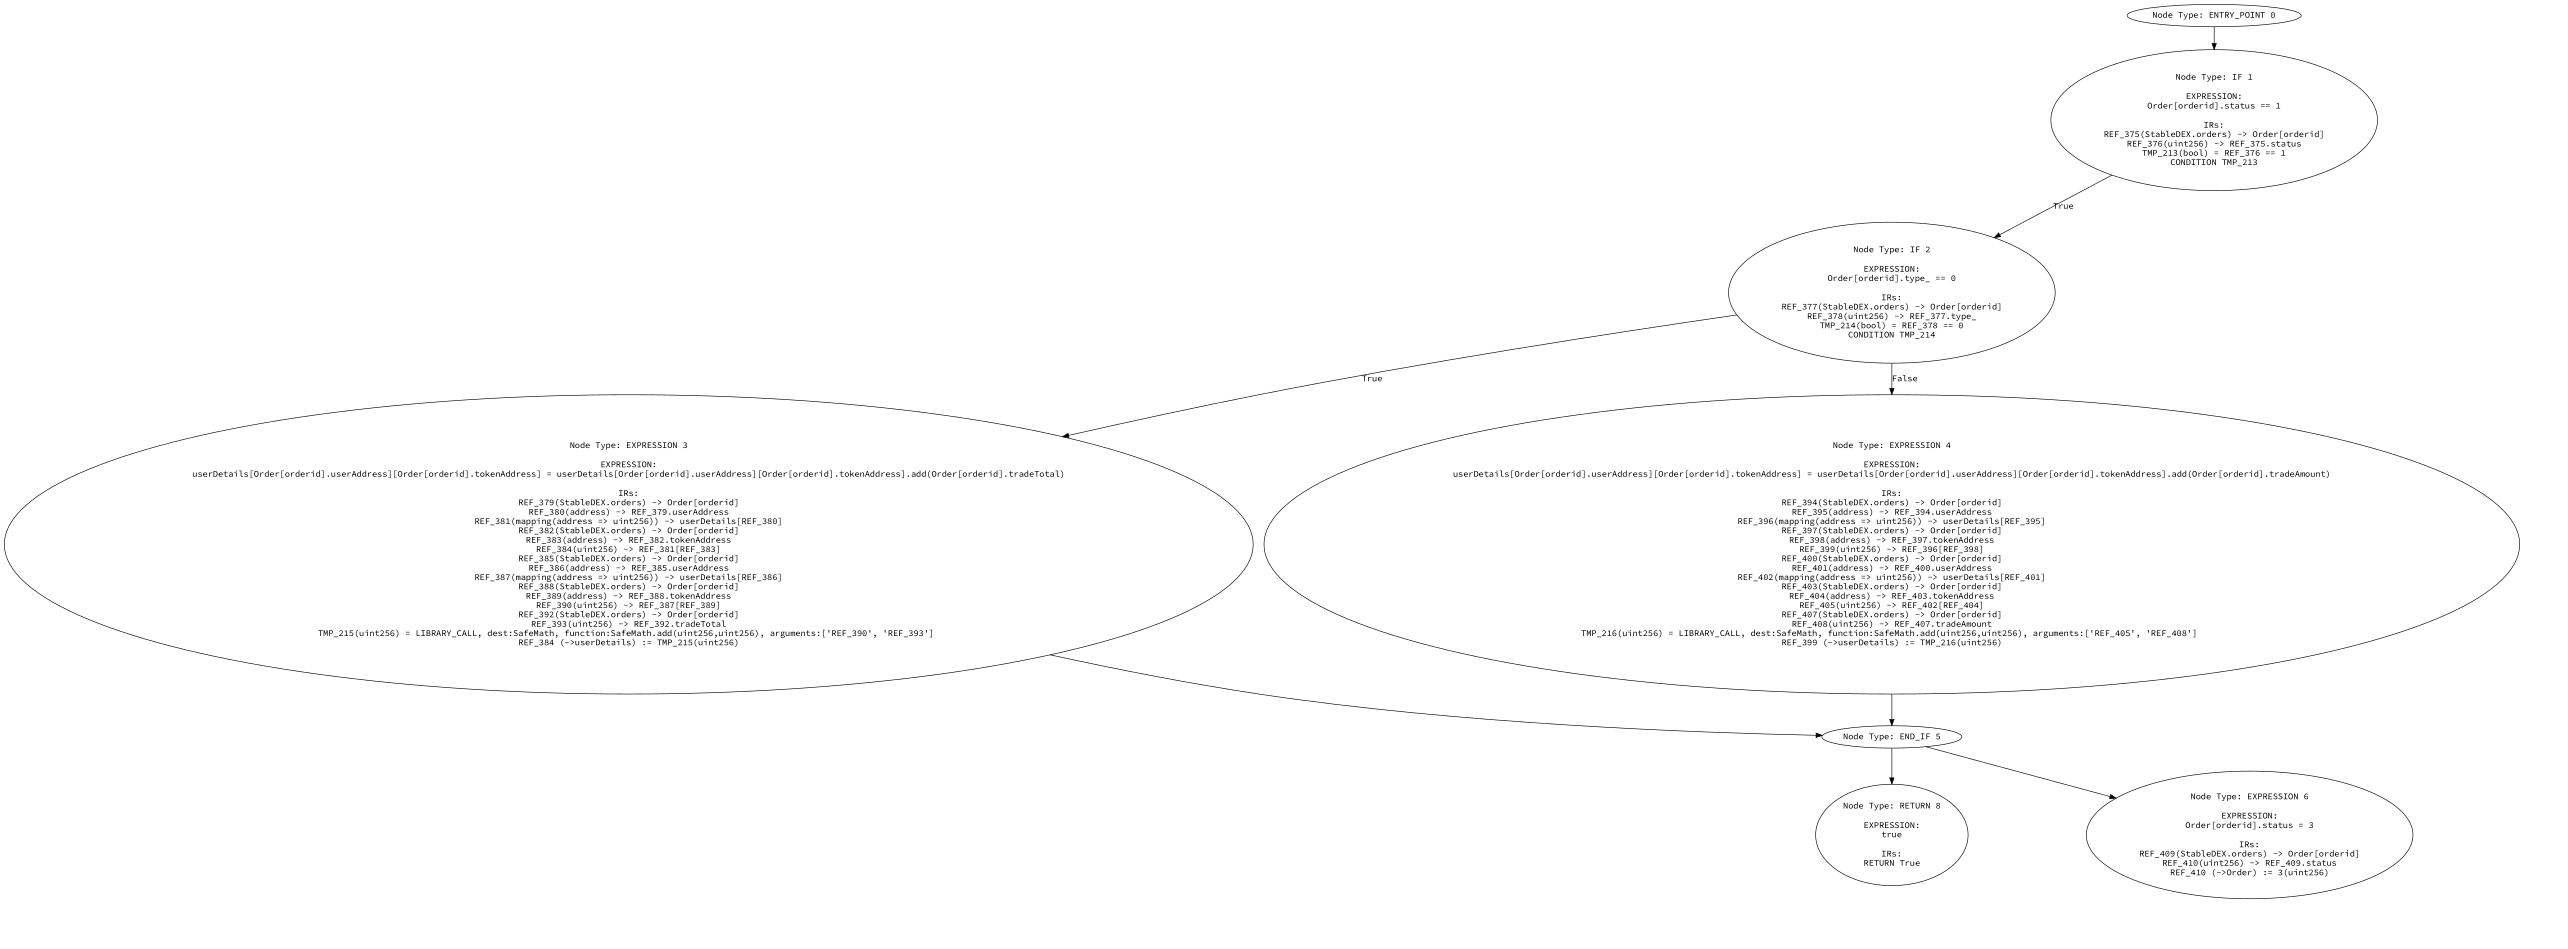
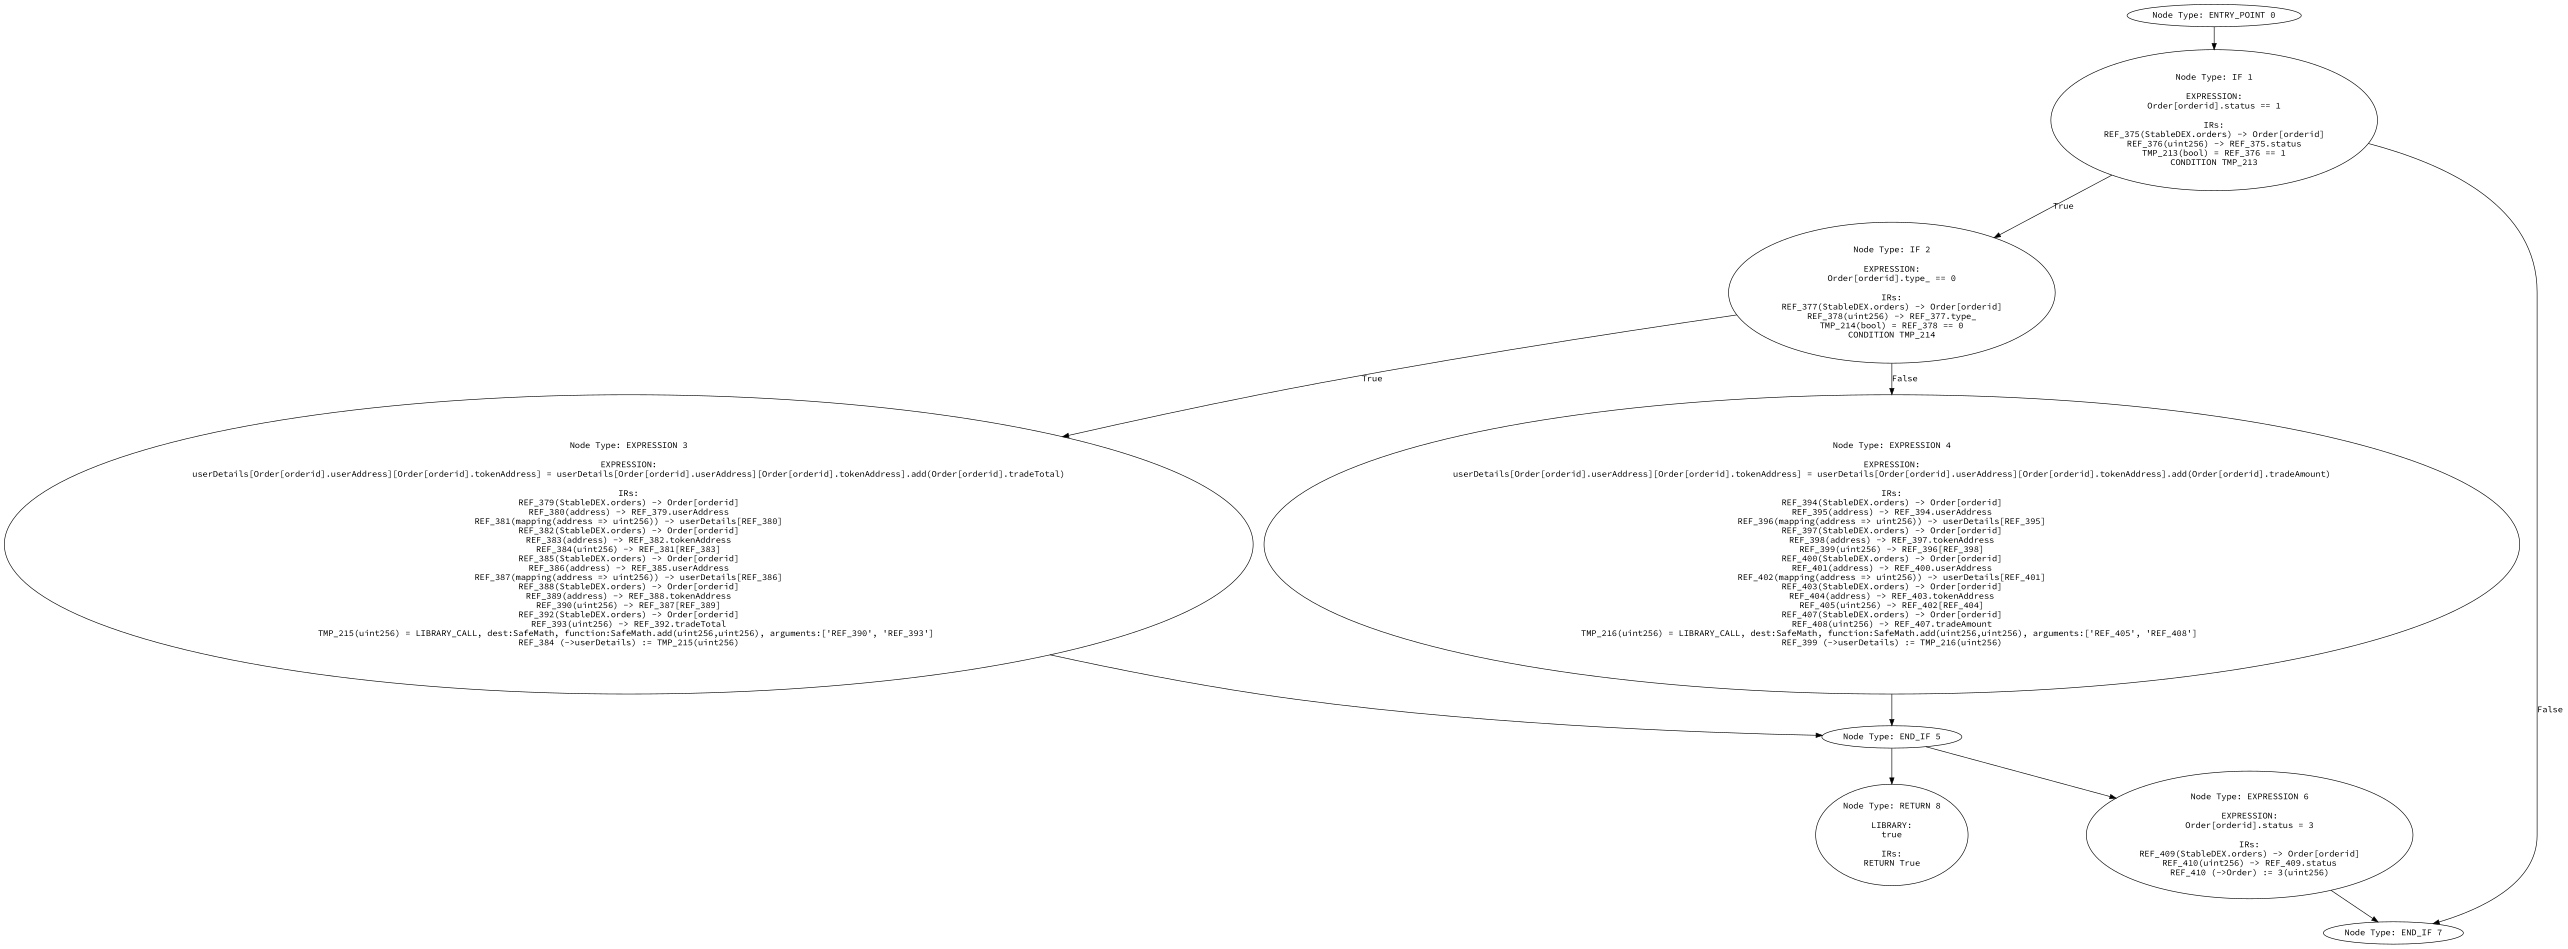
(1892, 835) -> (1892, 835)
none -> (2393, 933)
